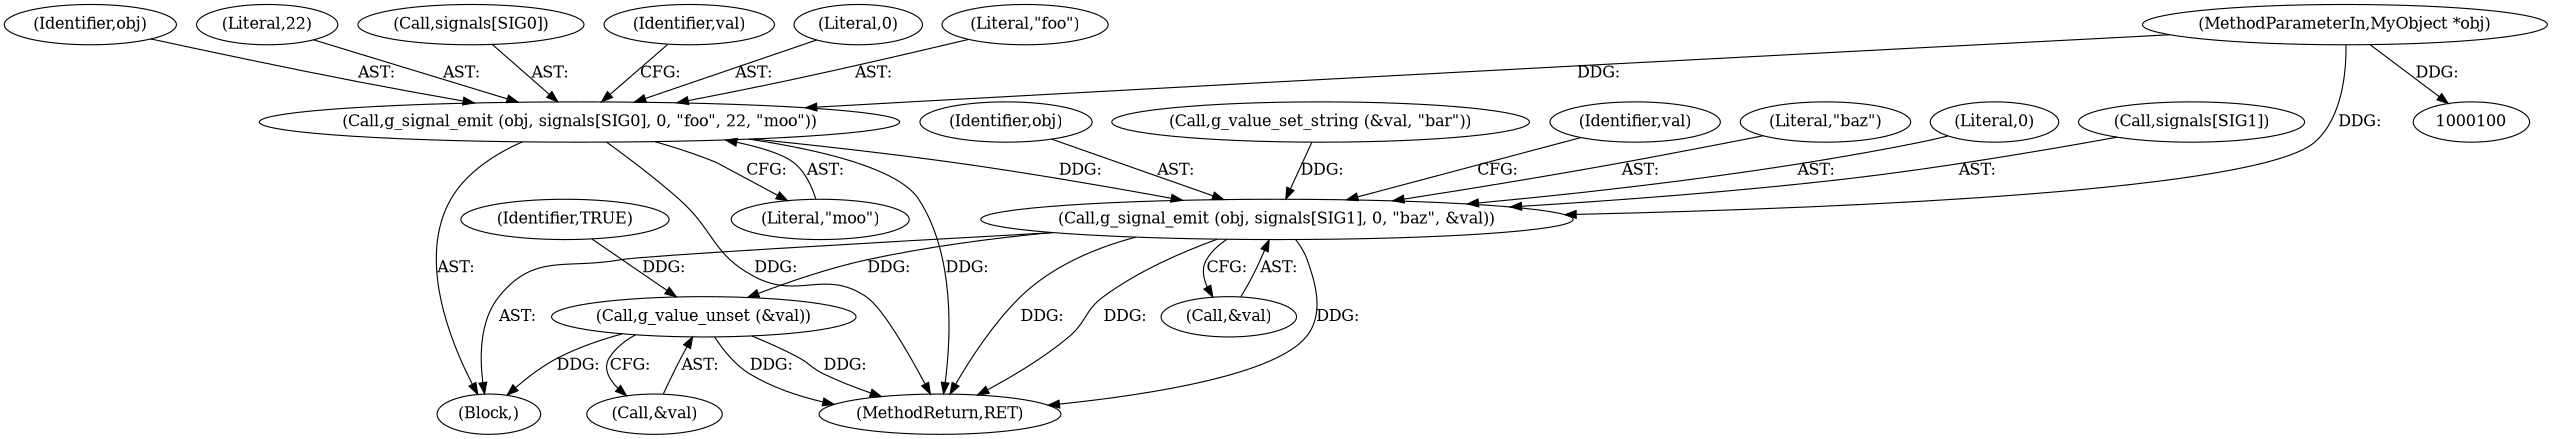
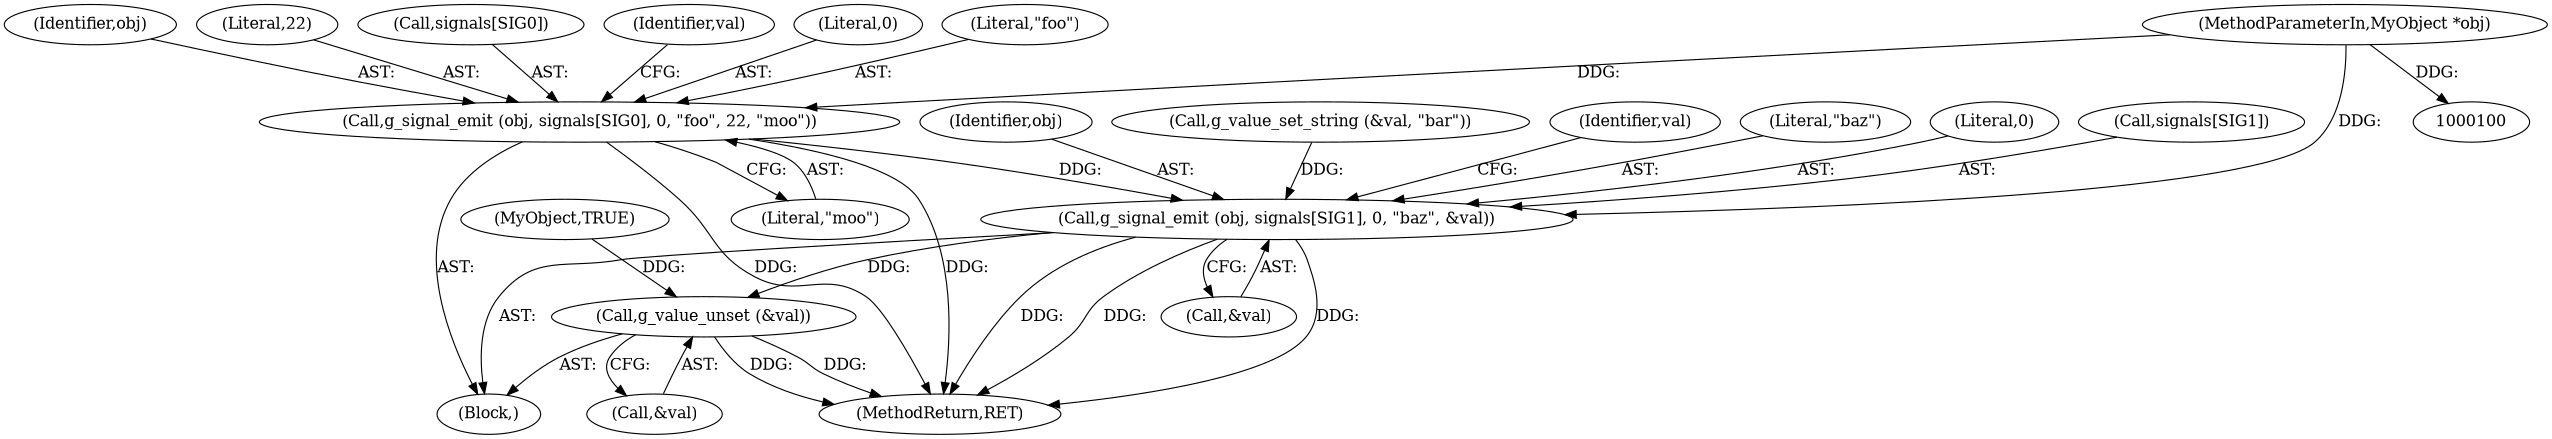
(565, 219) -> (565, 219)
(581, 365) -> (581, 365)
